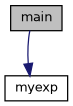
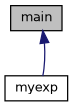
(28, 47) -> (45, 60)
